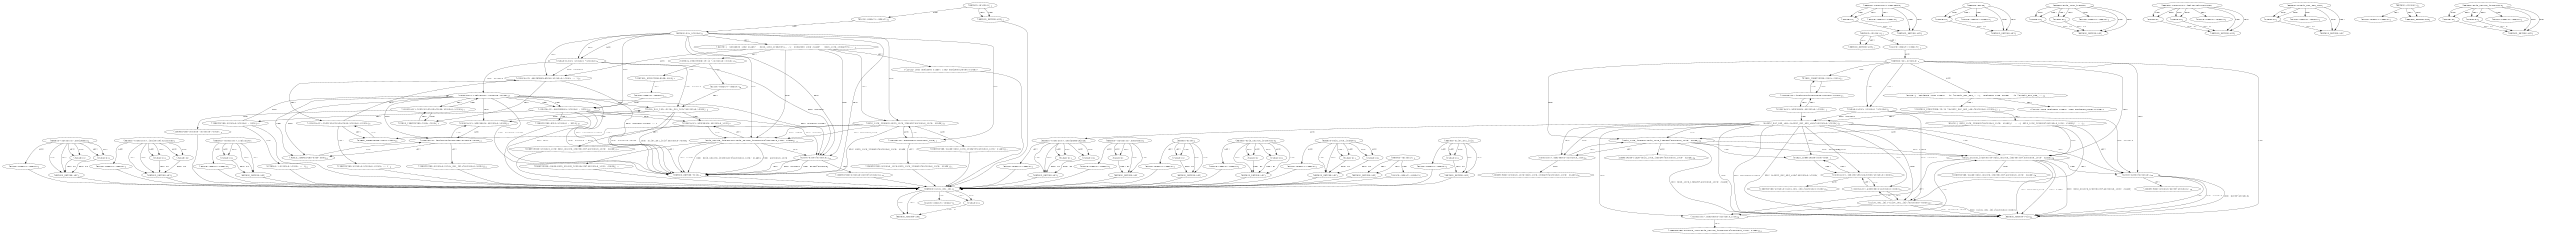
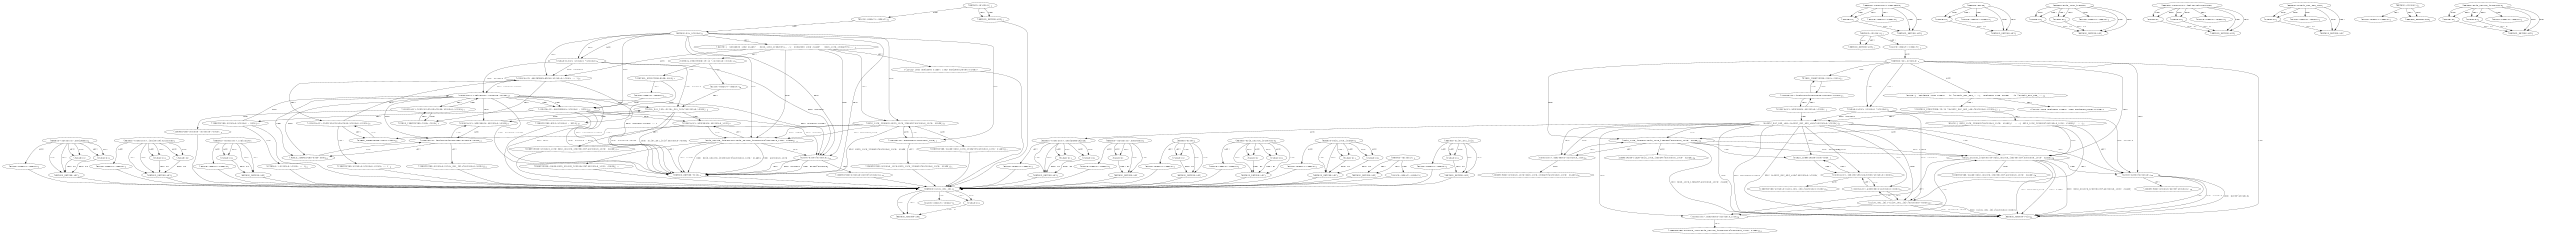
none -> (501, 83)
(561, 116) -> (640, 104)
